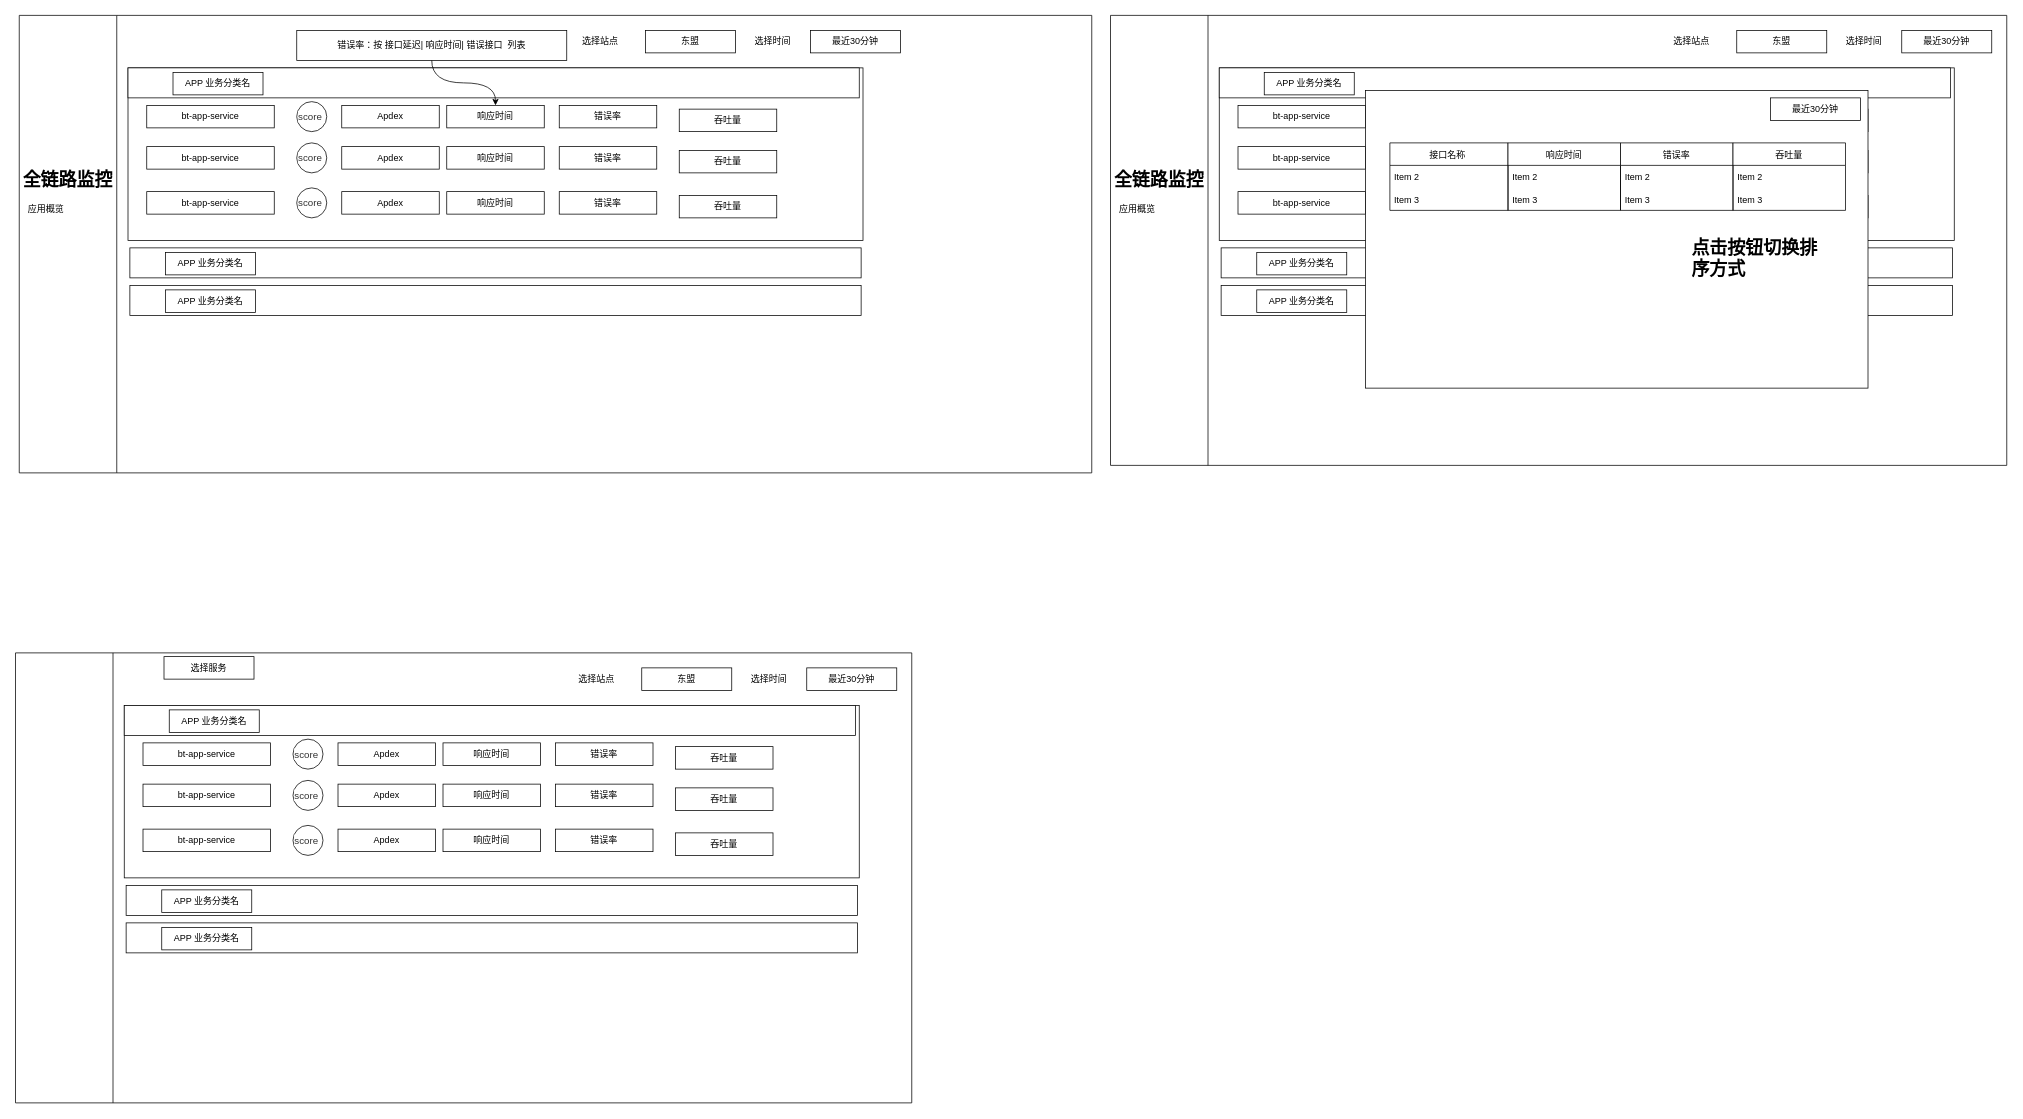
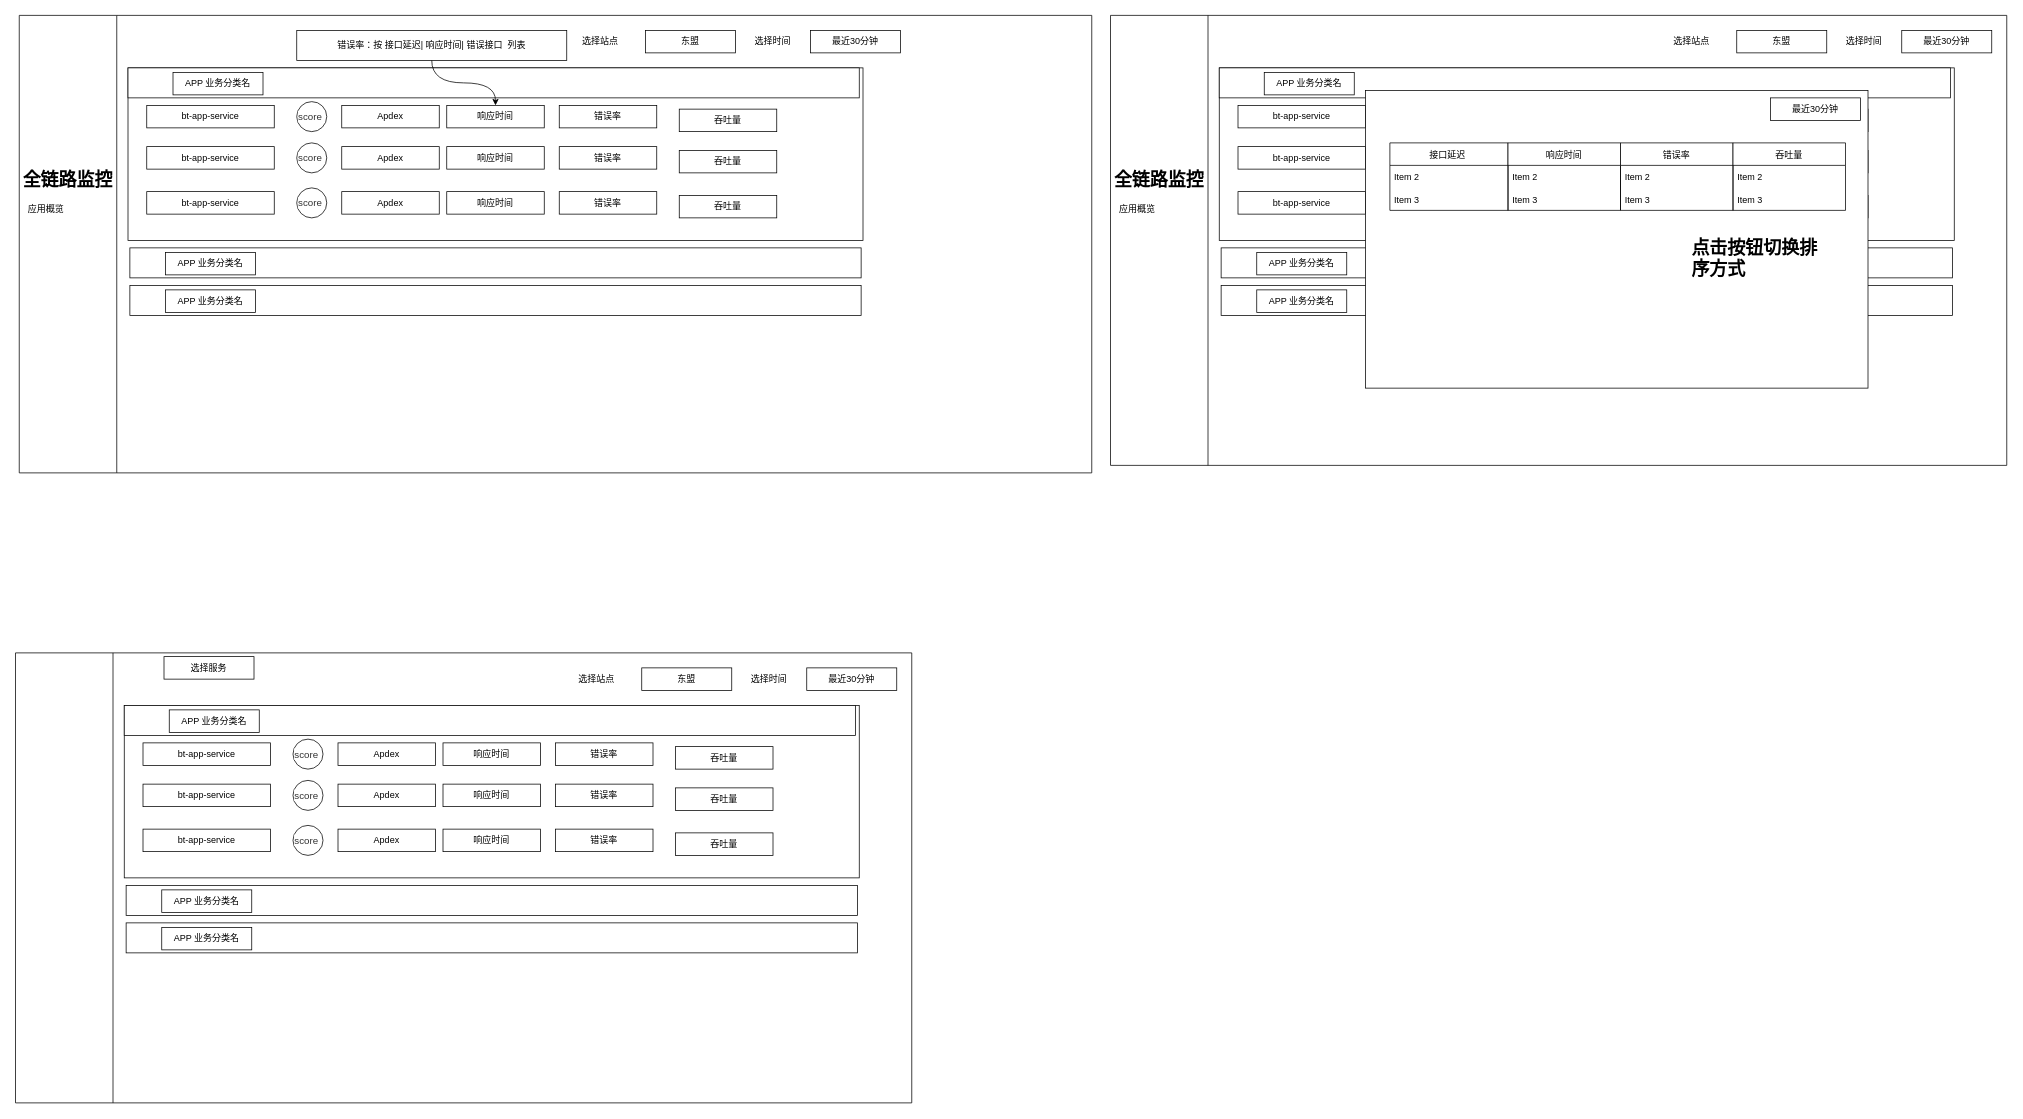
(1448, 155) -> (1448, 155)
